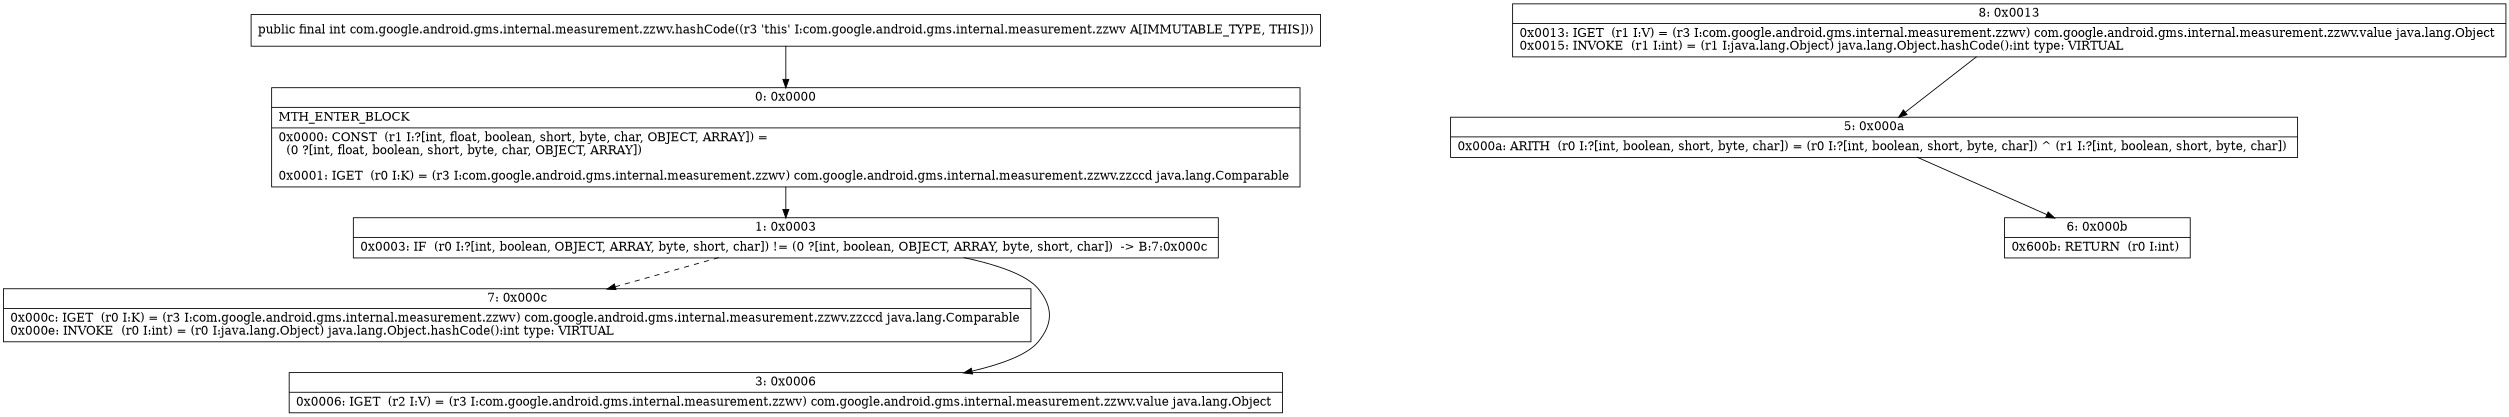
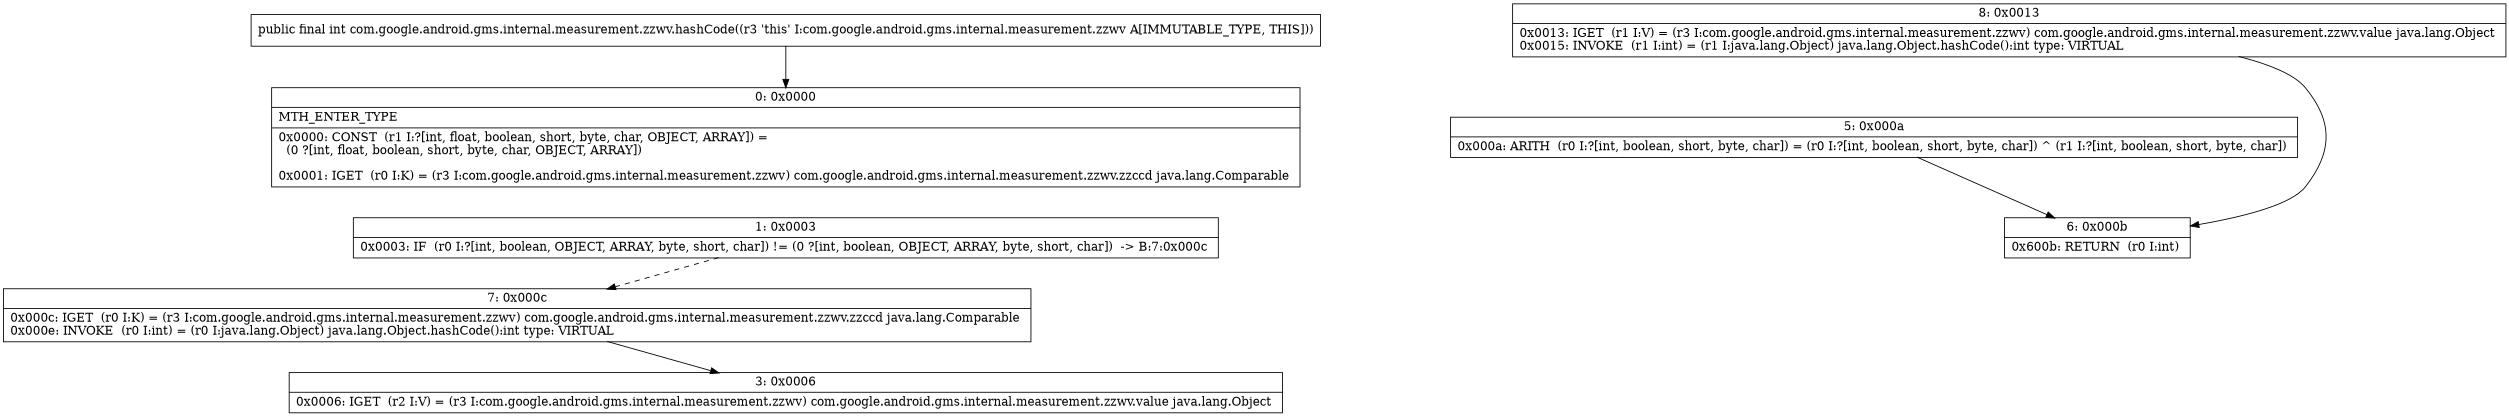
(1941, 84) -> (2322, 157)
(344, 117) -> (338, 117)
(786, 198) -> none
(1049, 311) -> (659, 356)
